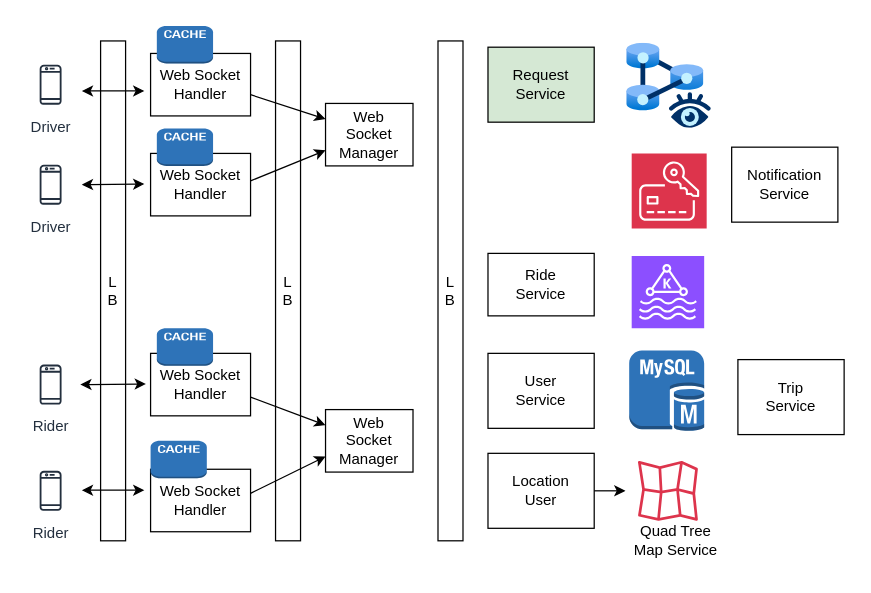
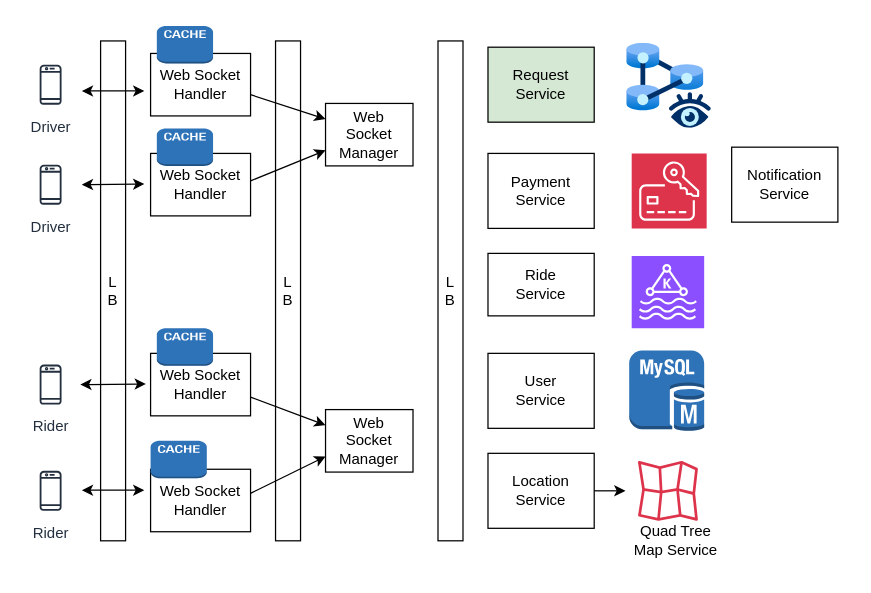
none -> (541, 191)
(791, 397) -> none
(541, 491) -> (541, 491)
